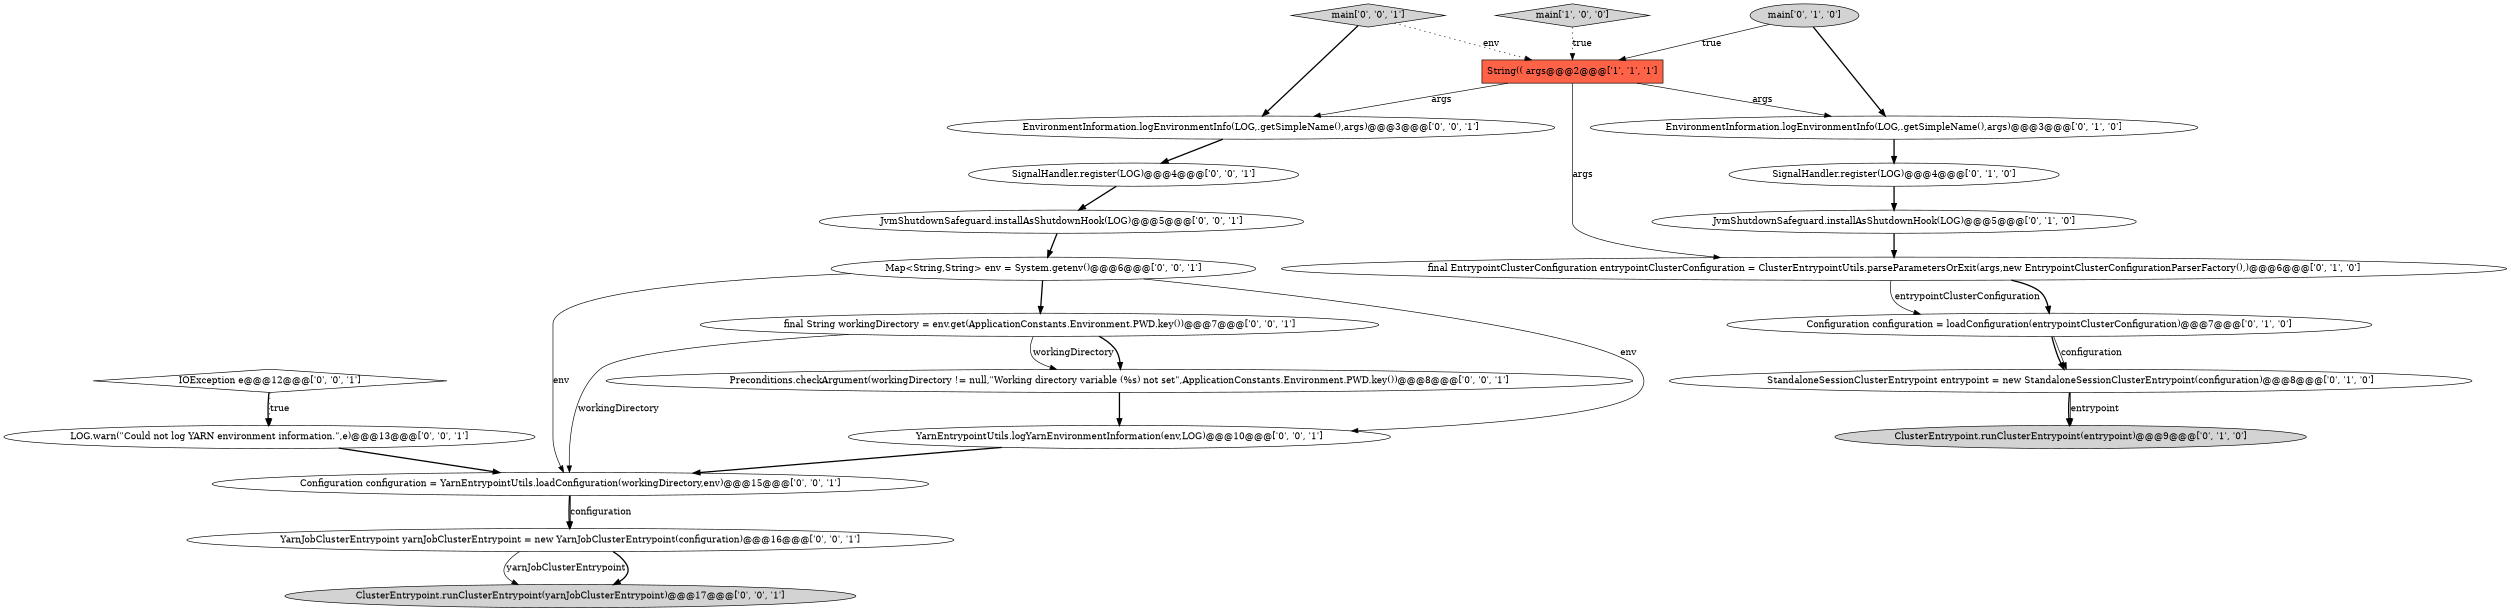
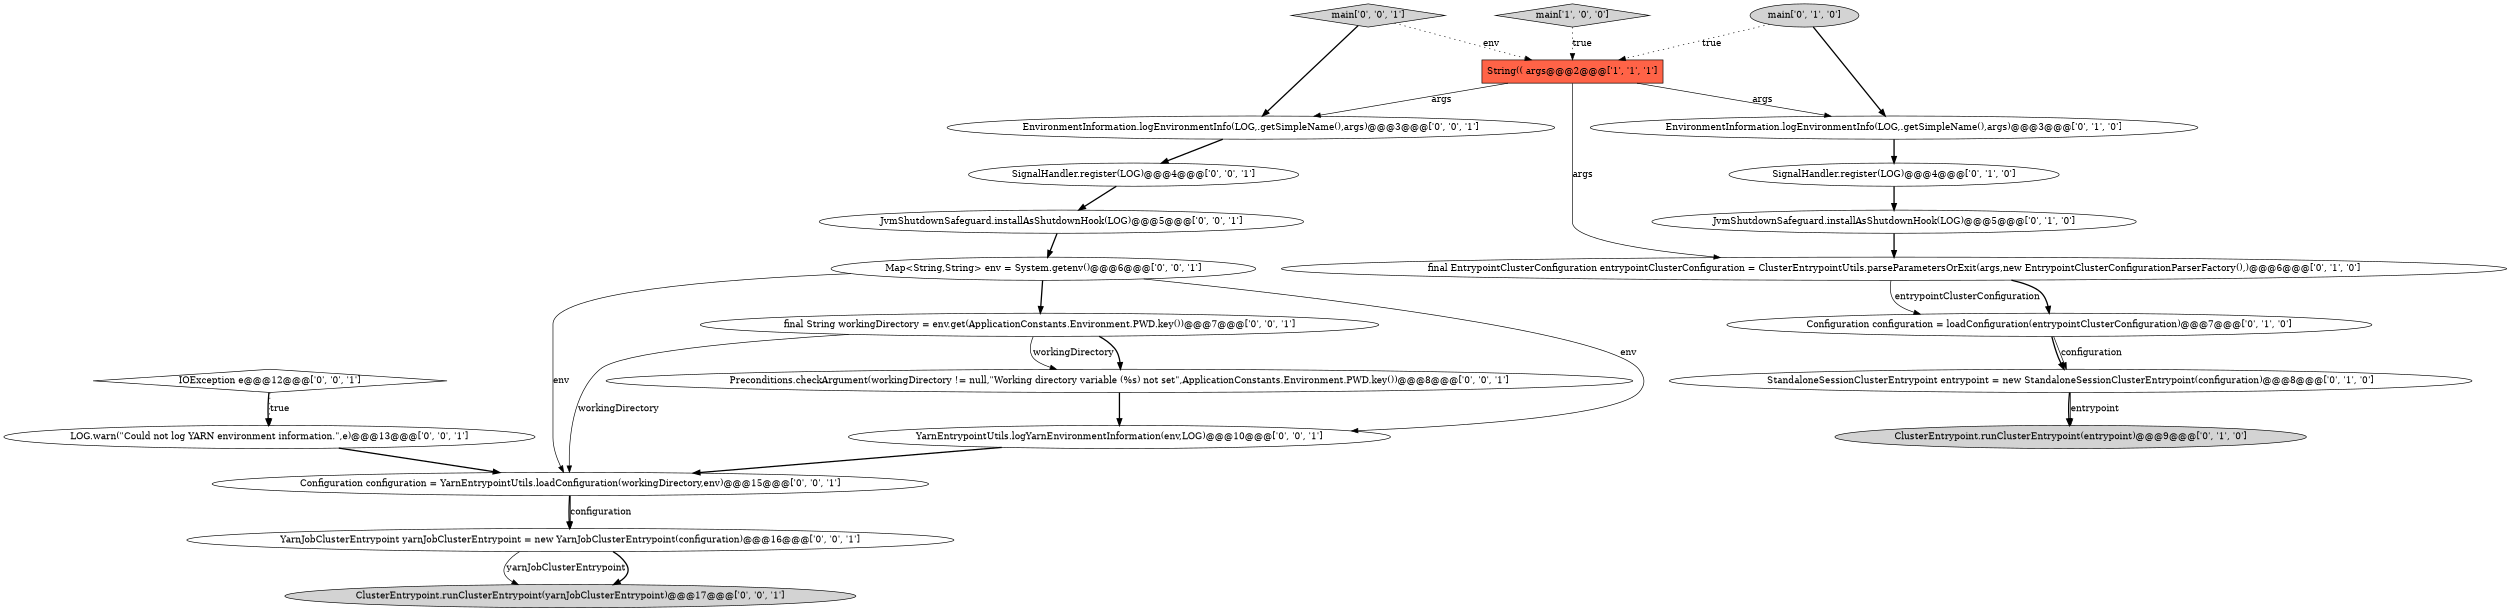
(1697, 41) -> (1697, 41)
